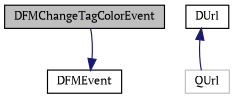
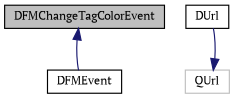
(92, 44) -> (77, 55)
(200, 55) -> (215, 44)
